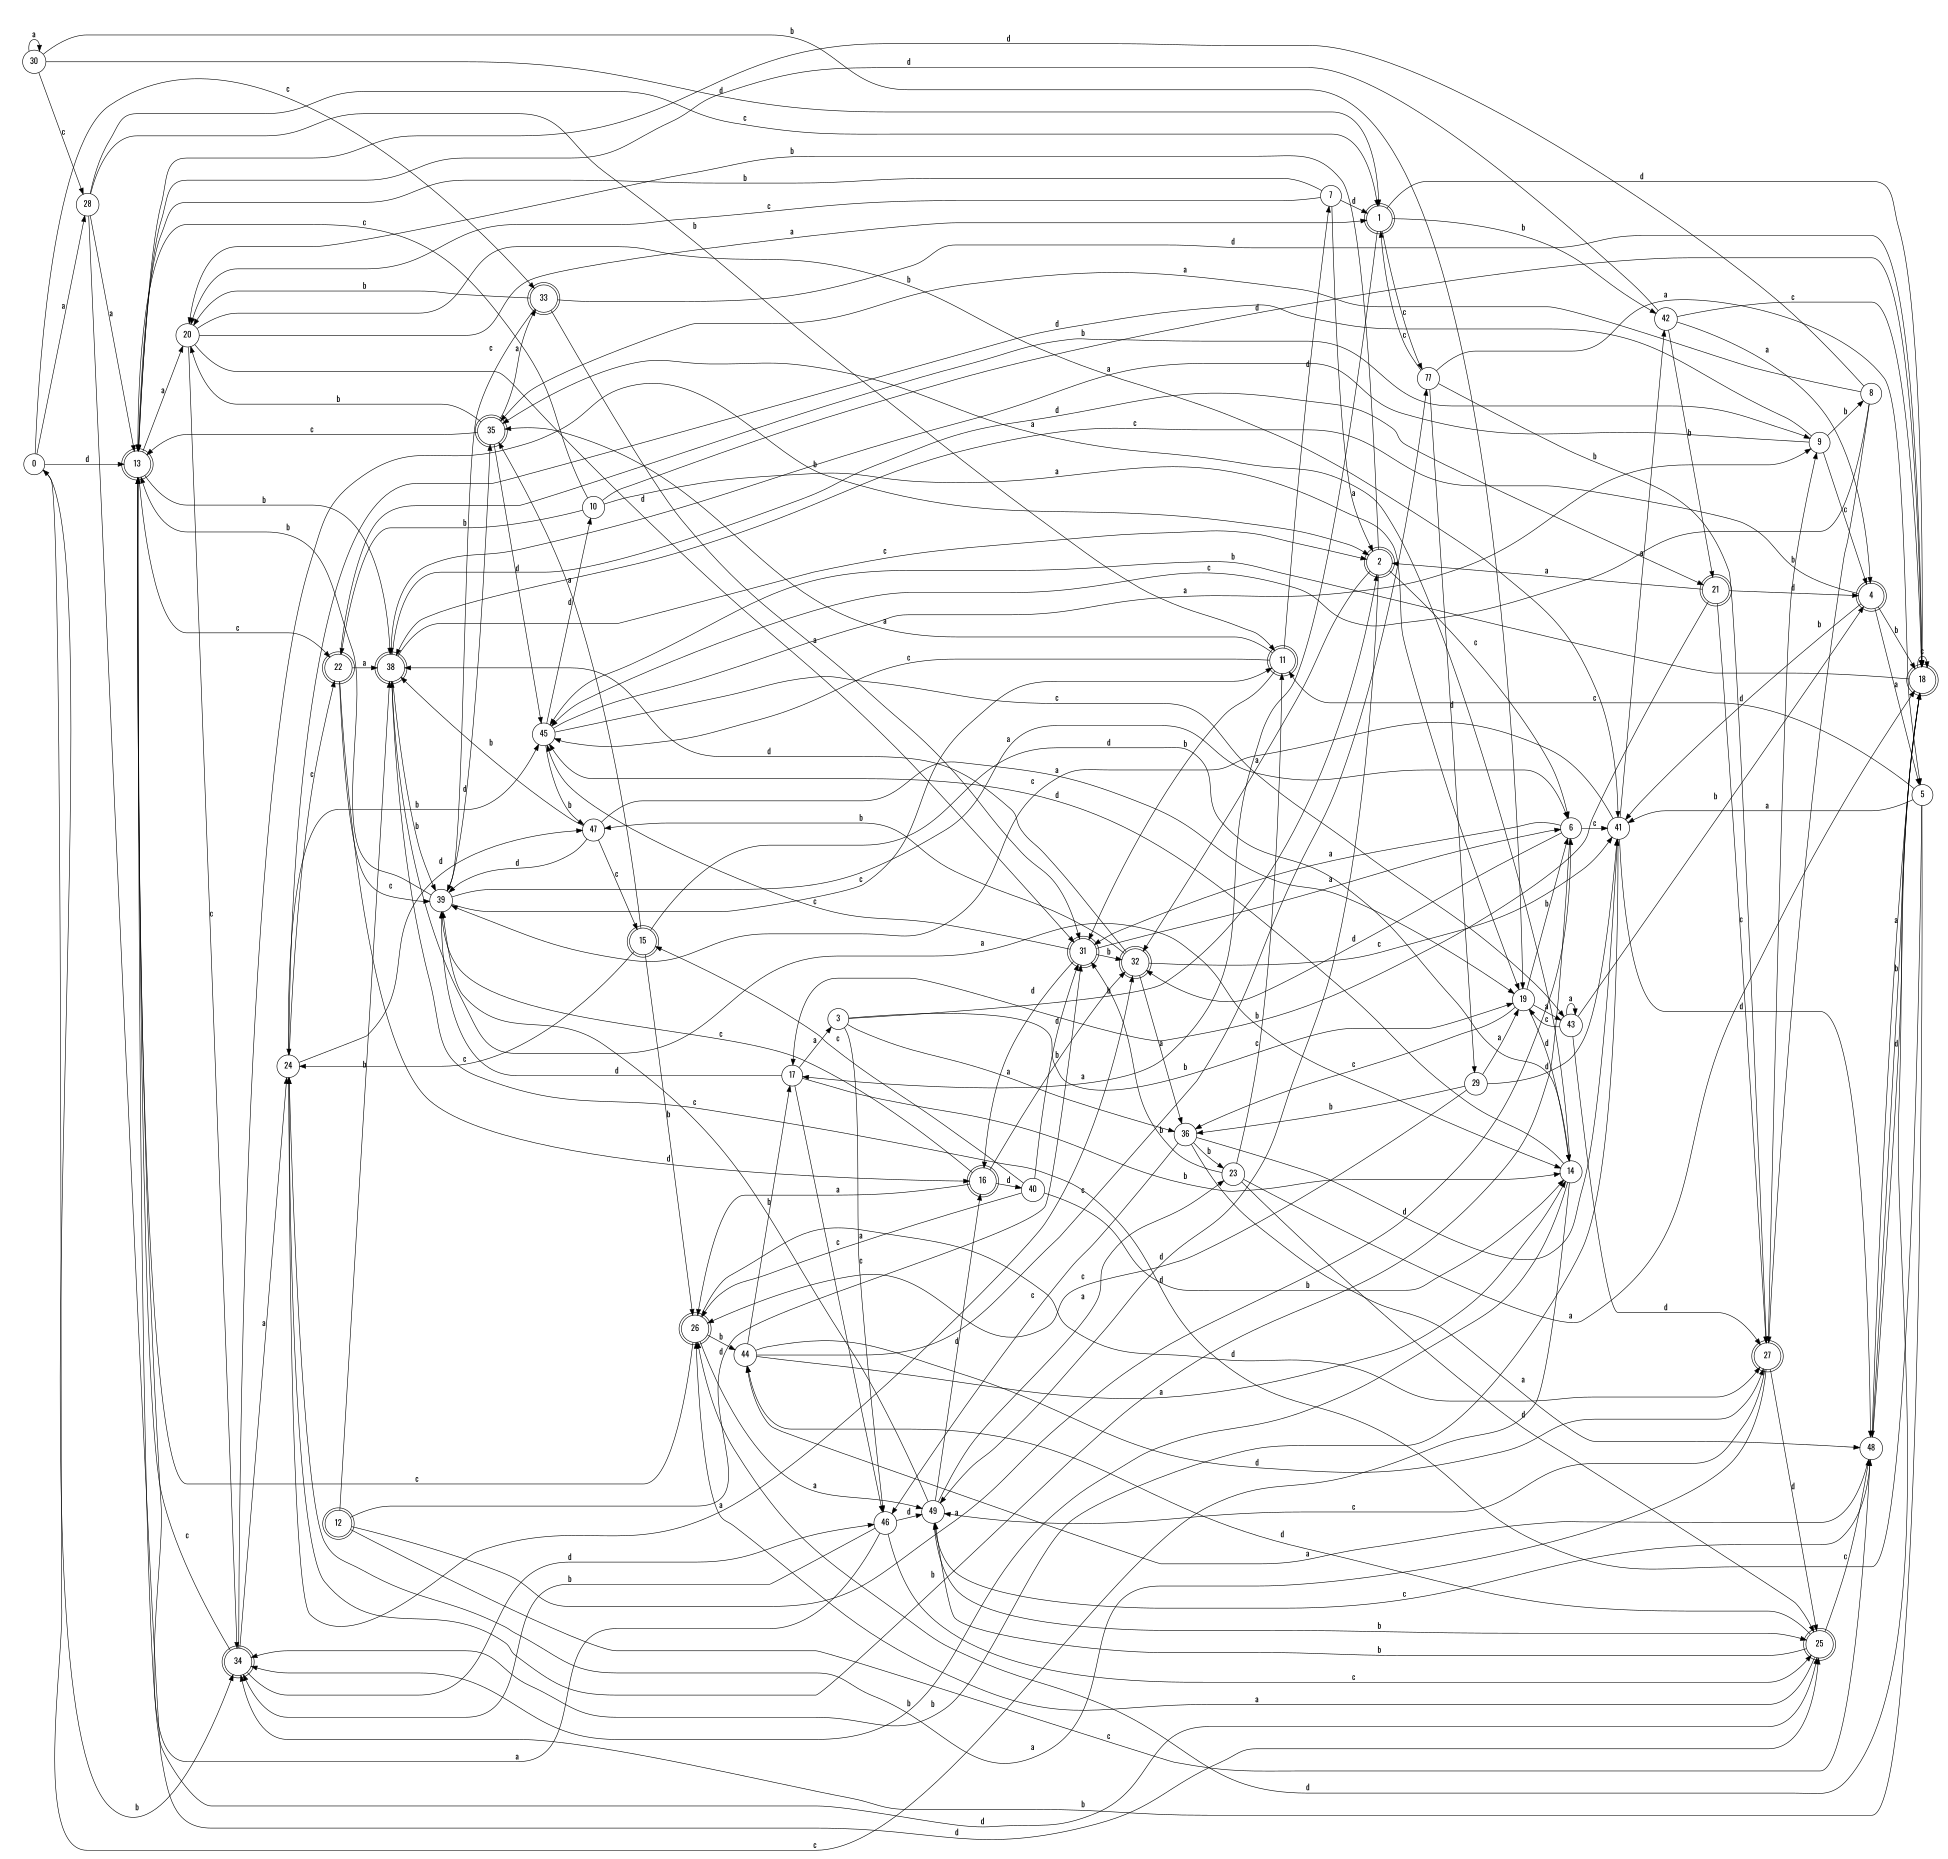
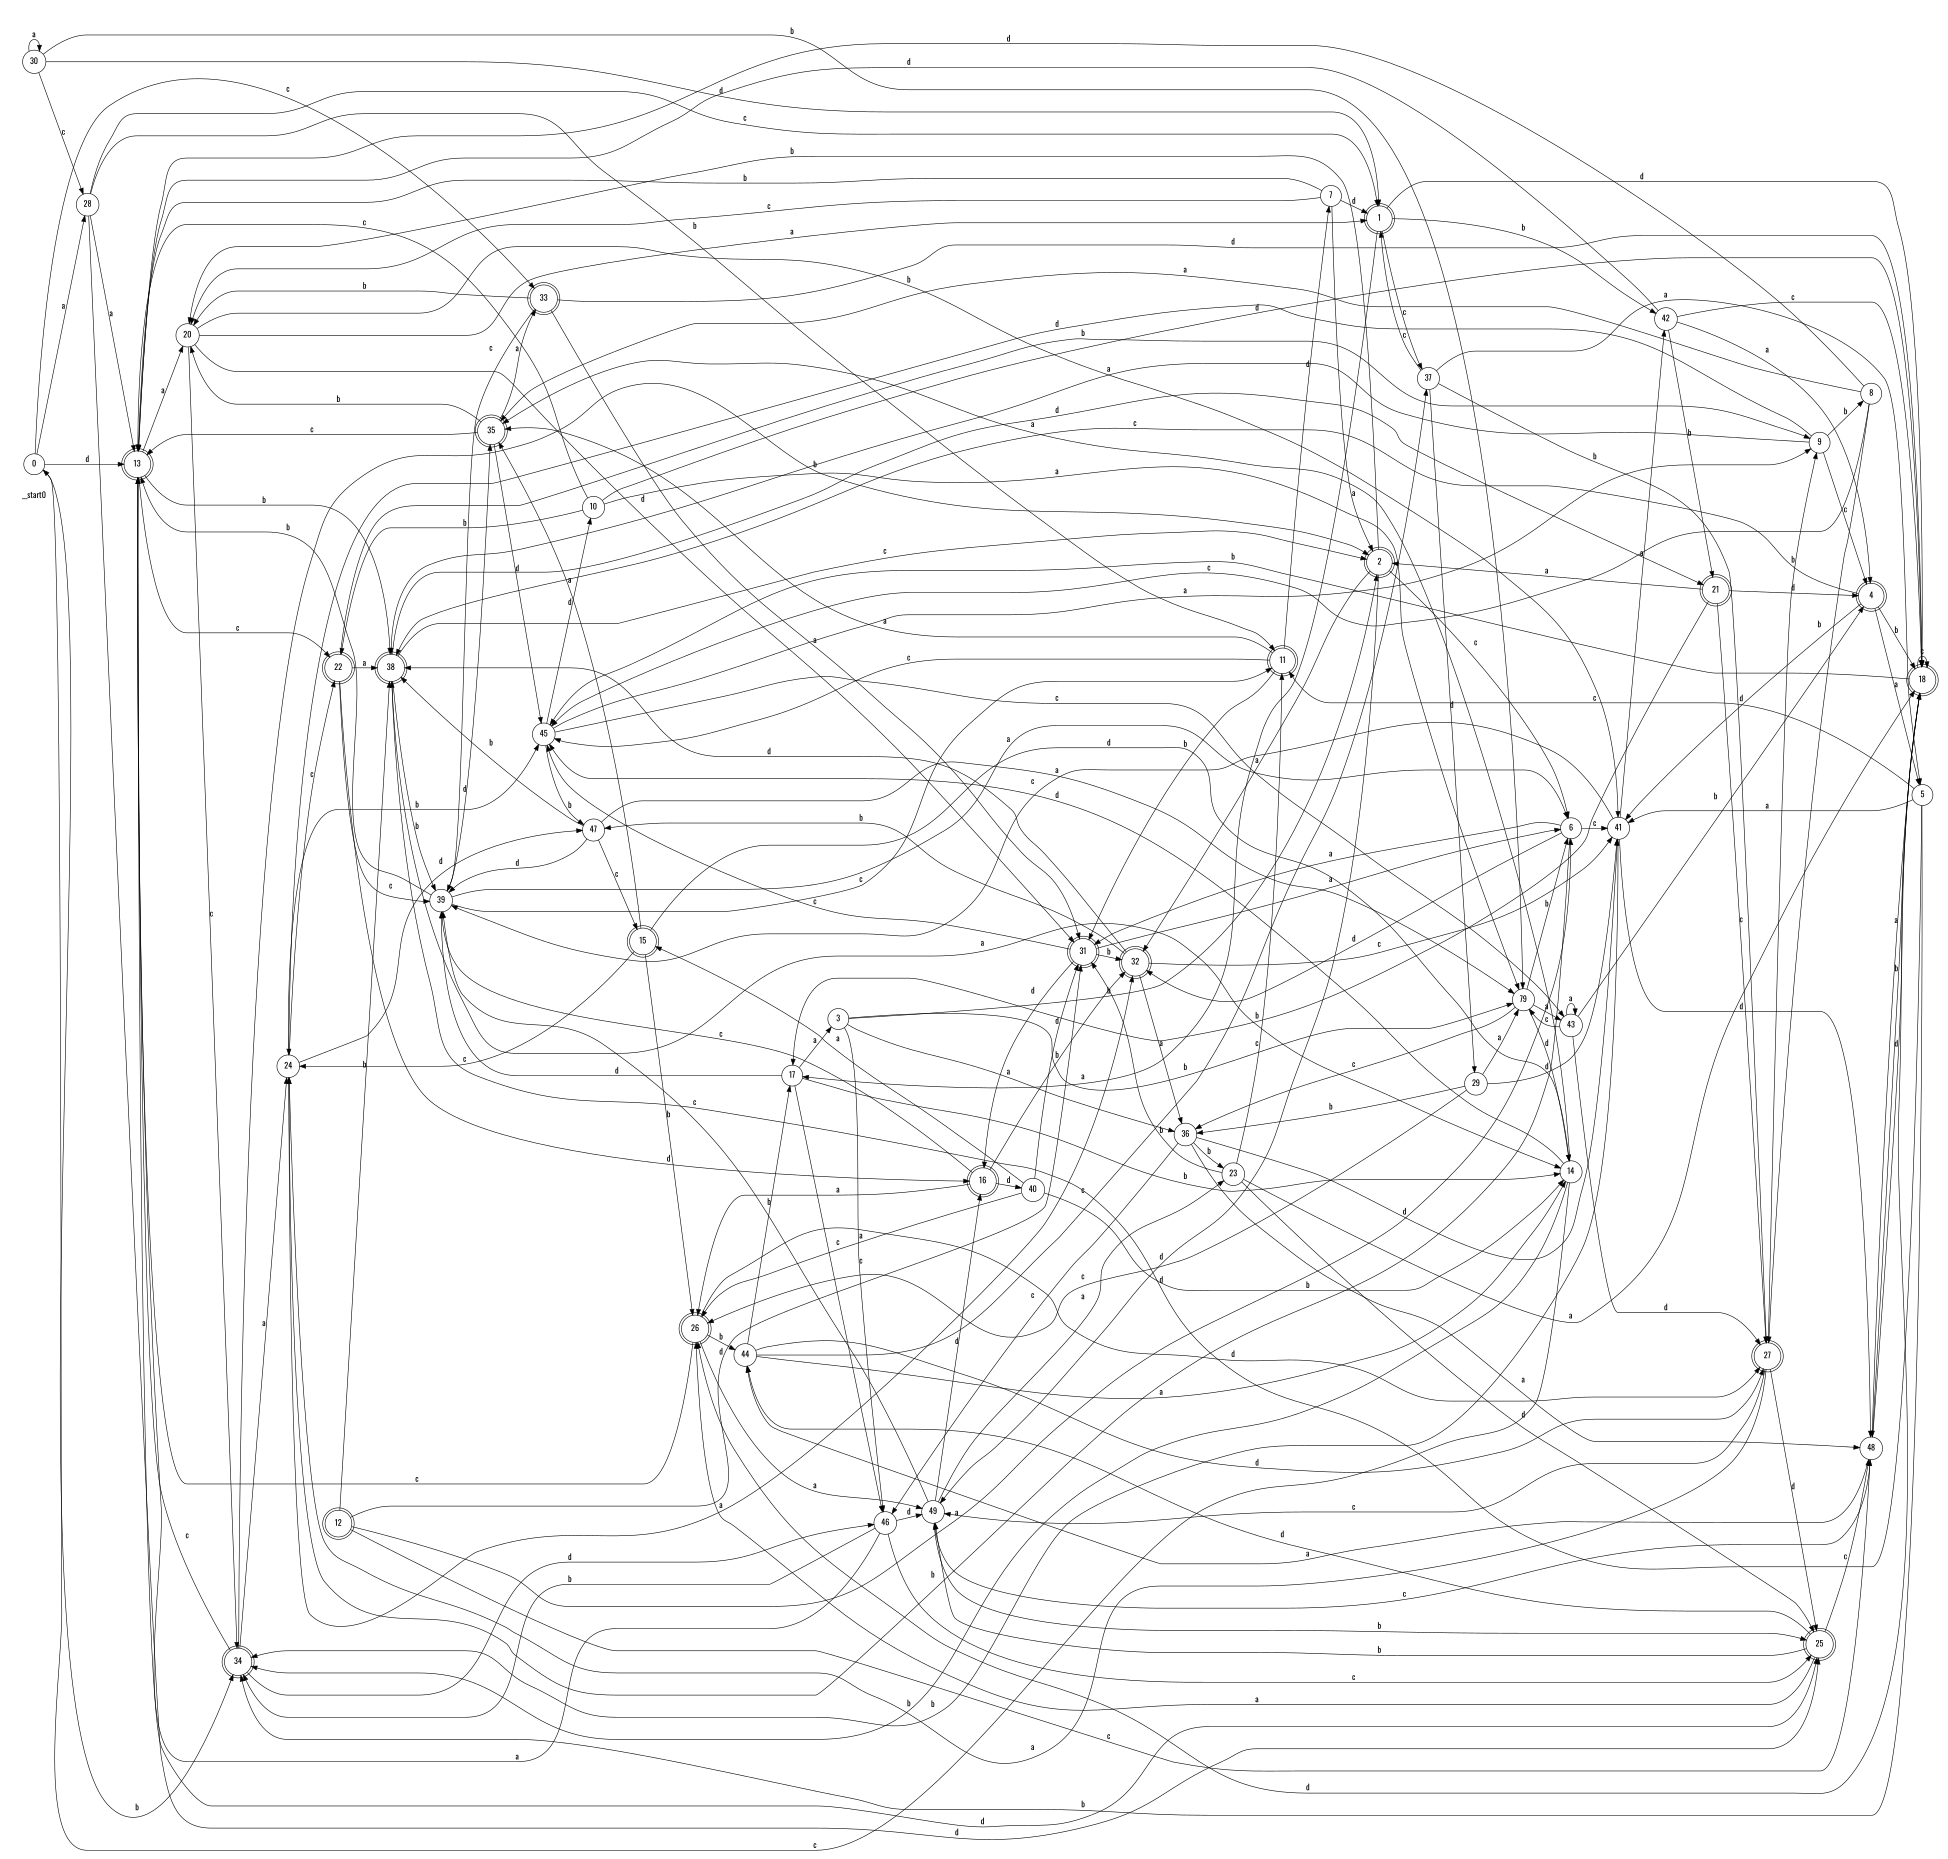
(1428, 379) -> (1428, 379)
none -> (34, 496)
(1523, 1000) -> (1523, 1000)
(838, 1039) -> (838, 1039)
